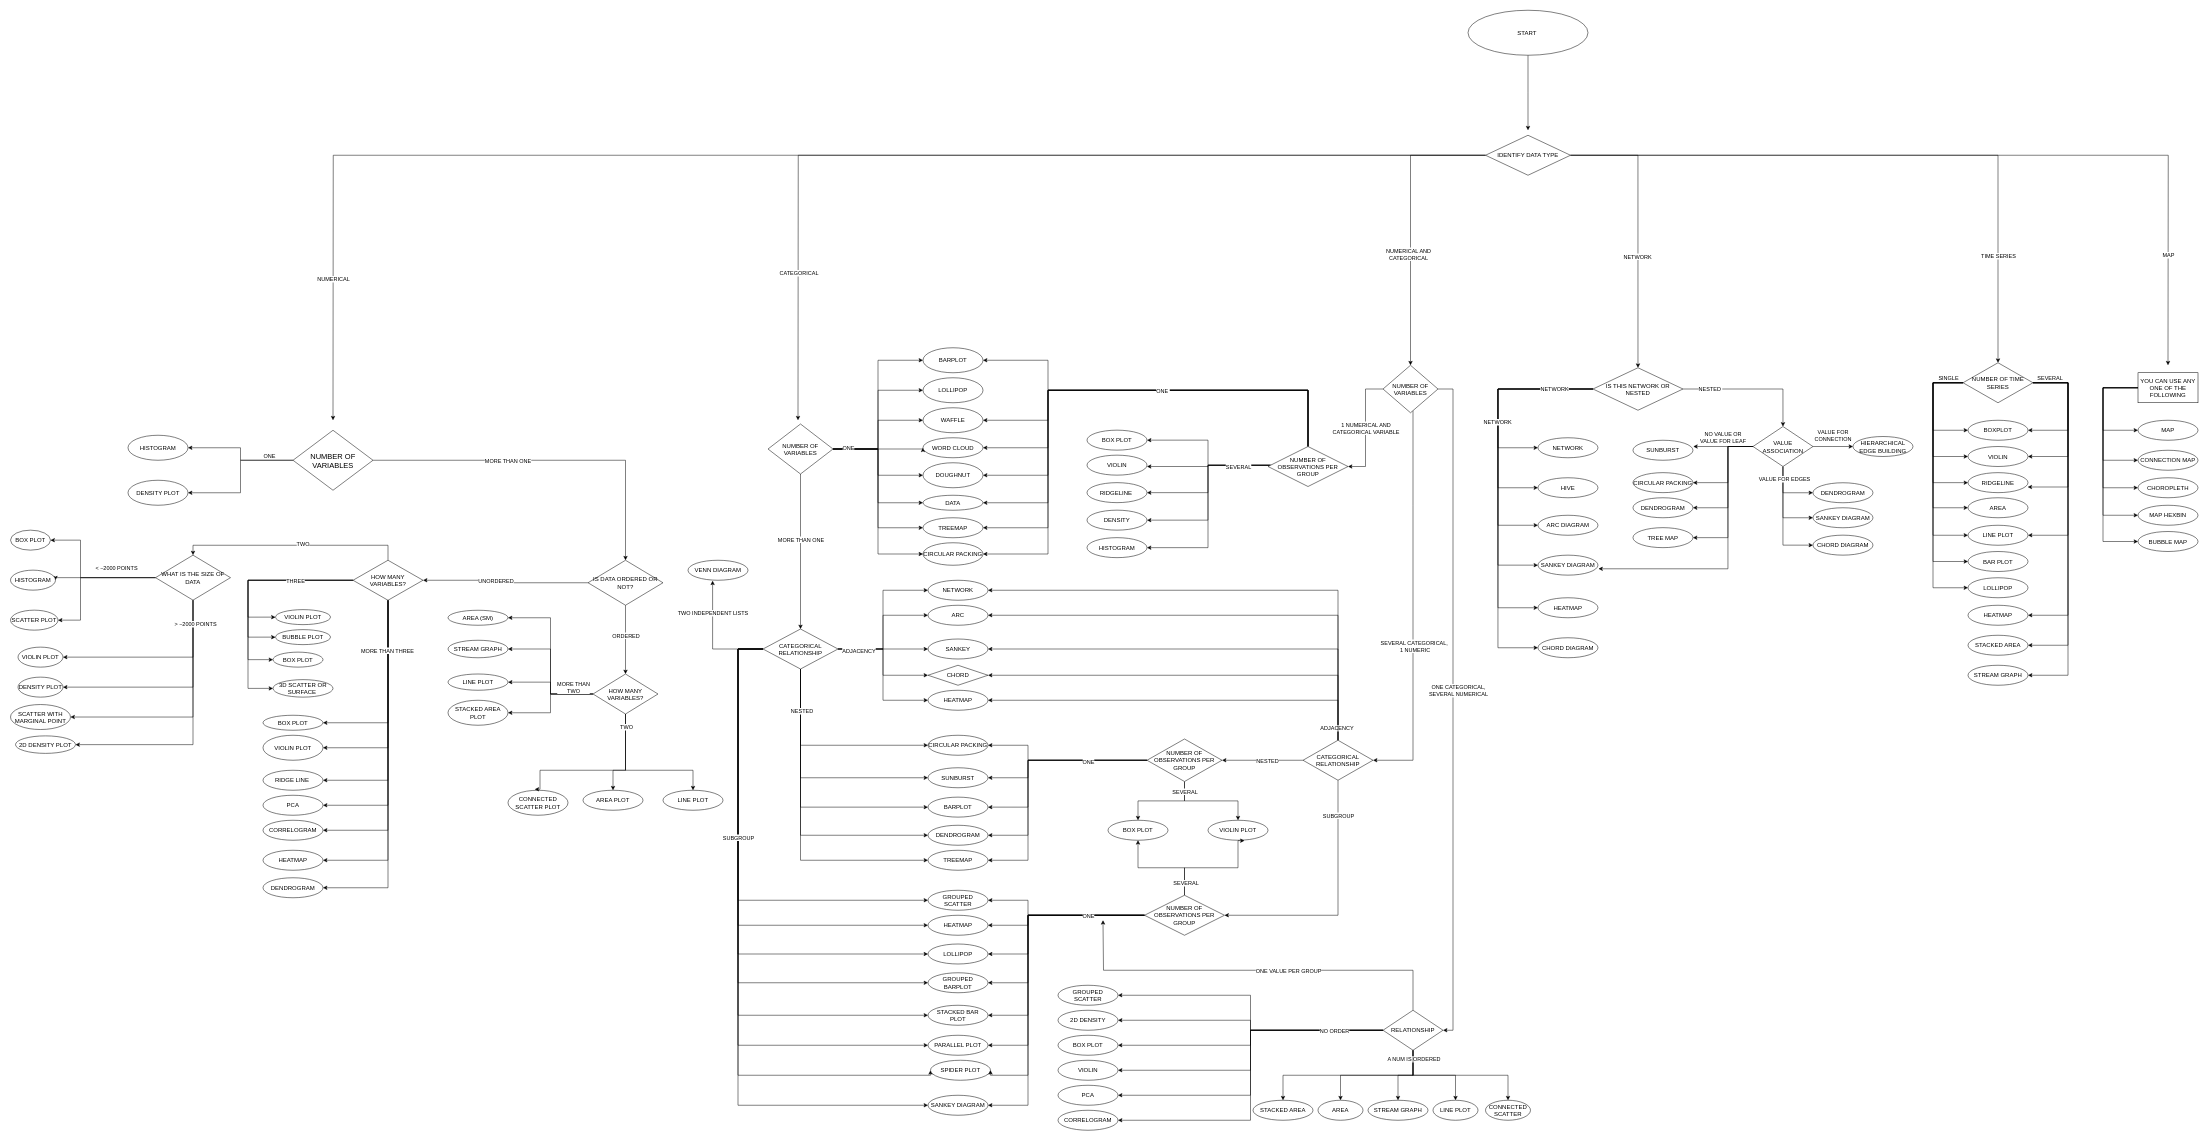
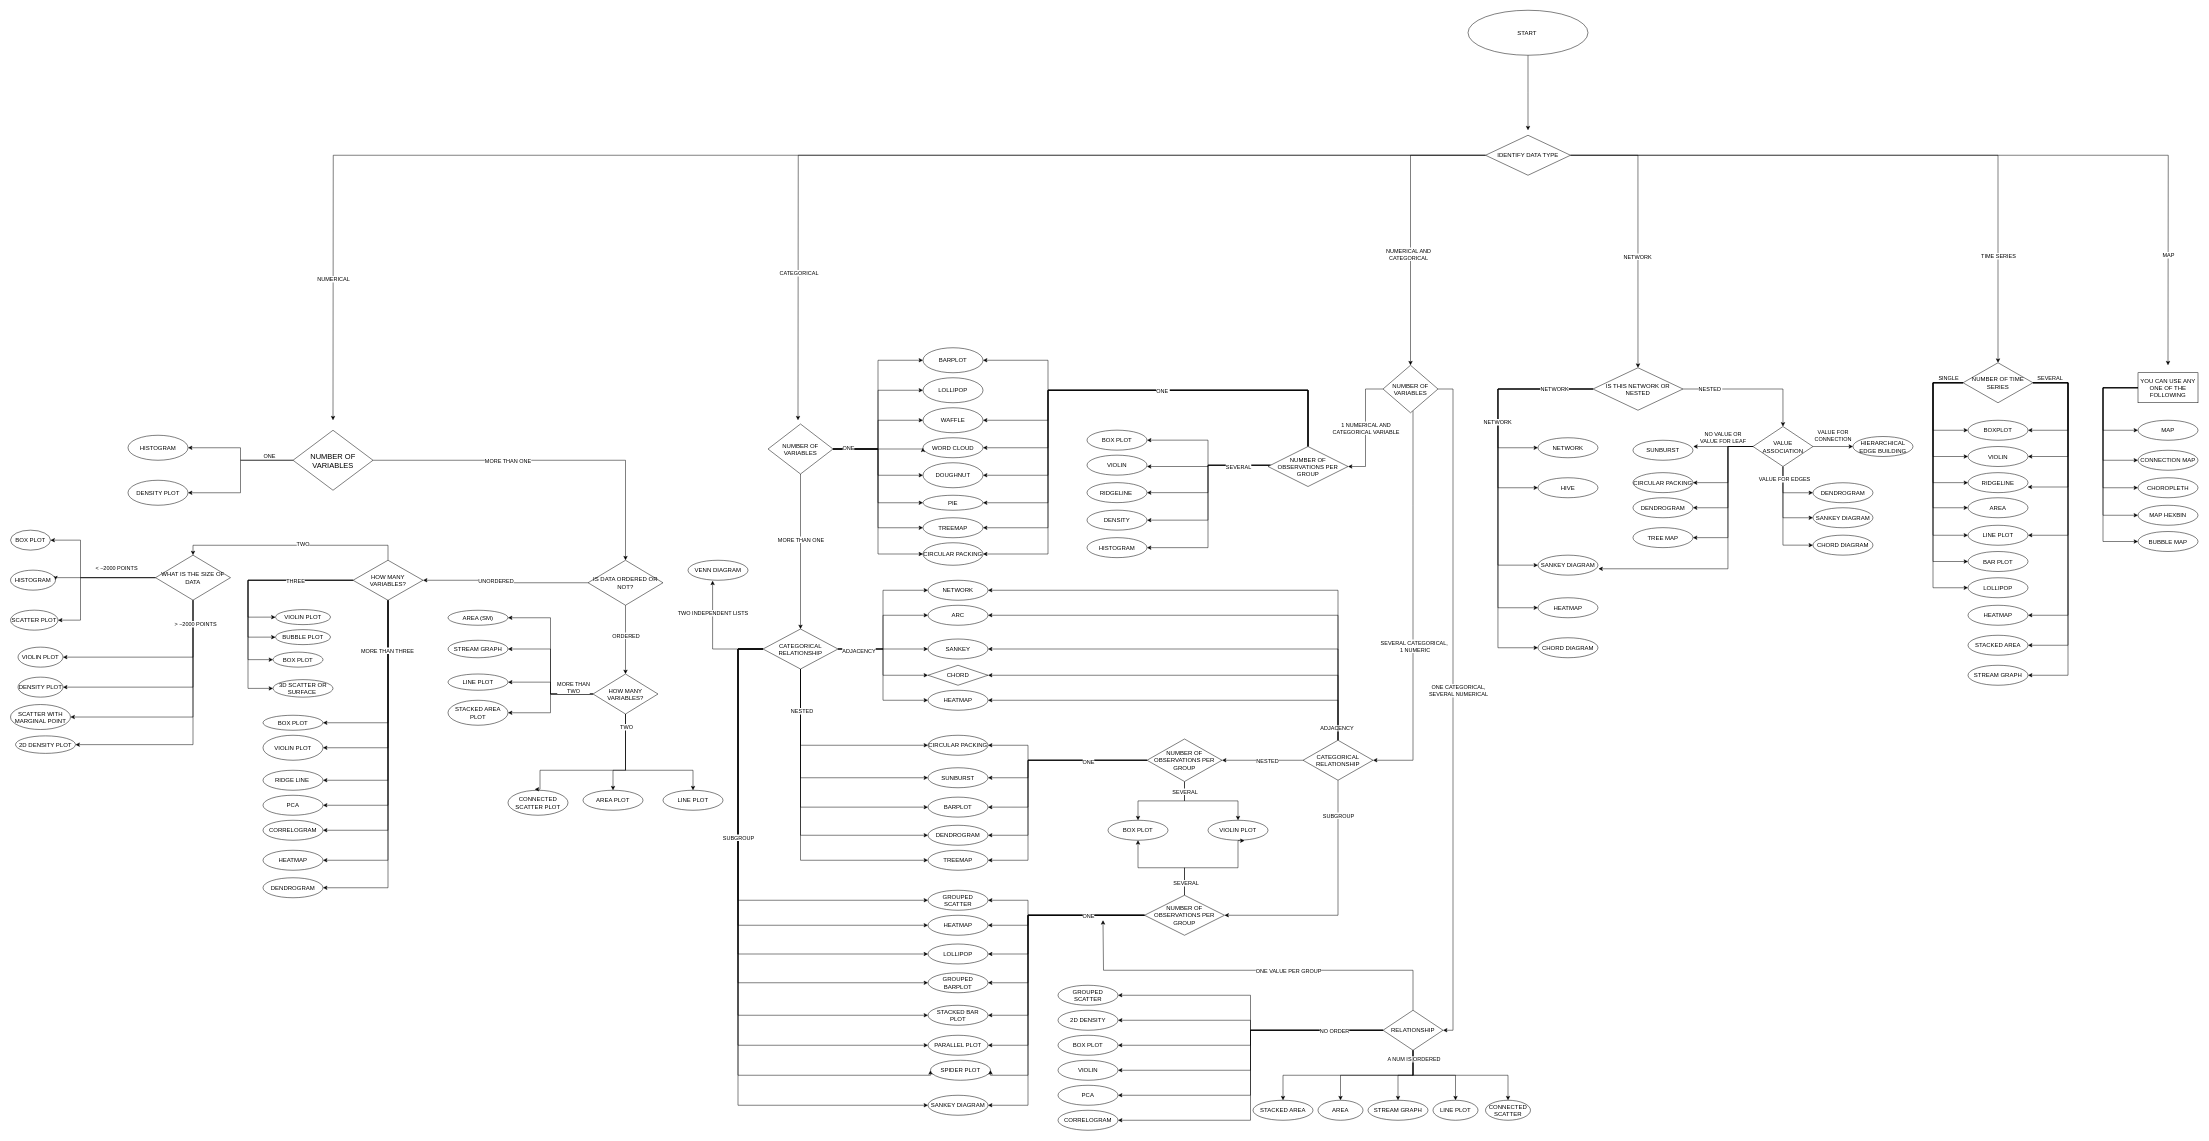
(953, 503) -> (953, 503)
(1534, 525) -> none
(1568, 525) -> none
